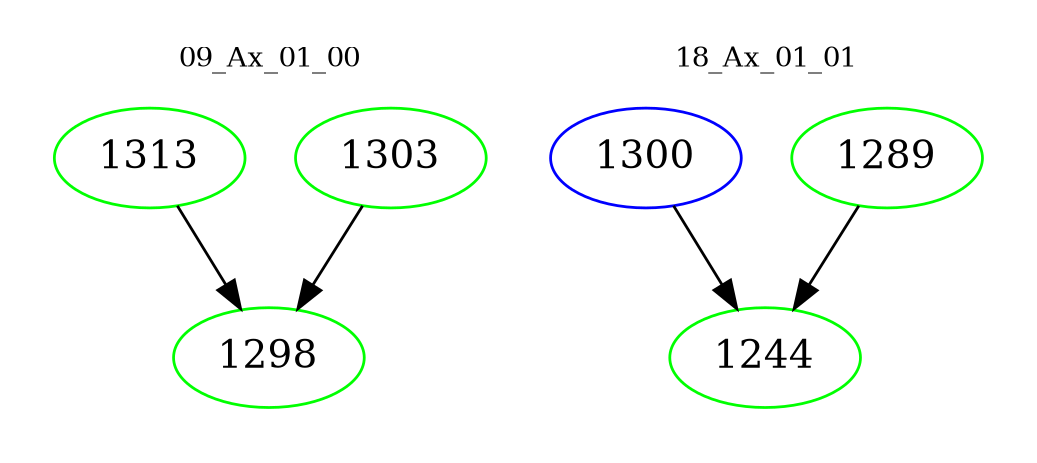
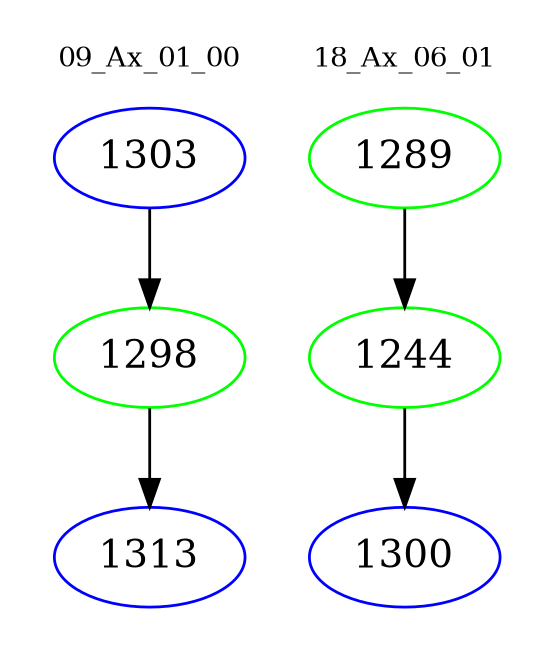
(767, 60) -> (405, 60)
(150, 158) -> (150, 557)
(391, 158) -> (150, 158)
(202, 245) -> (150, 444)
(698, 245) -> (405, 444)
